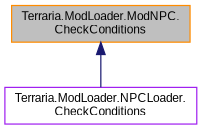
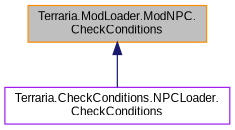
(101, 106) -> (117, 106)
